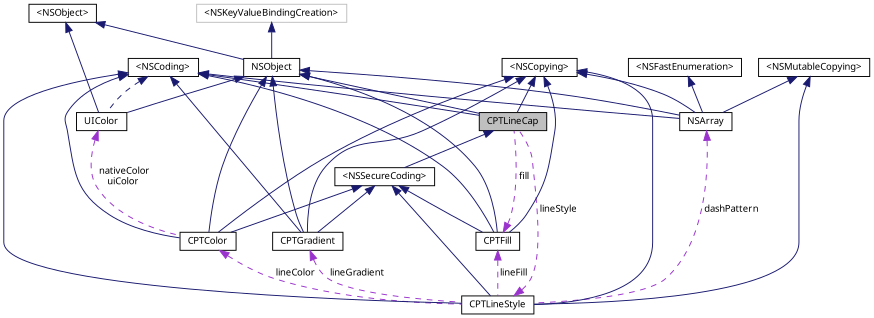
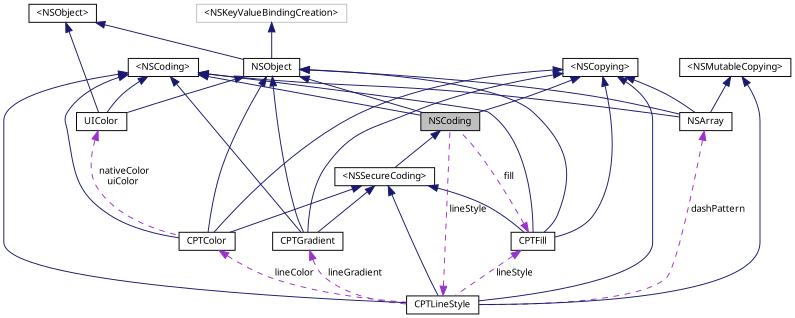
(685, 67) -> none
(121, 95) -> (121, 95)
(513, 122) -> (450, 122)
(513, 273) -> (514, 273)
